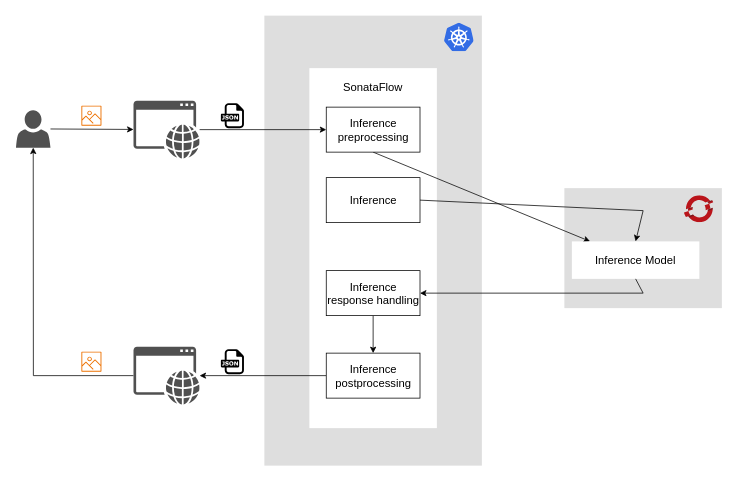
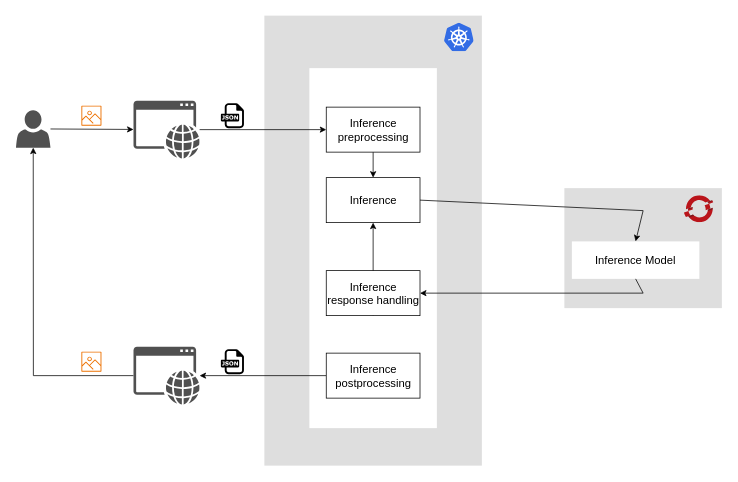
(373, 87) -> none
(479, 195) -> (373, 171)
(373, 346) -> (373, 229)
